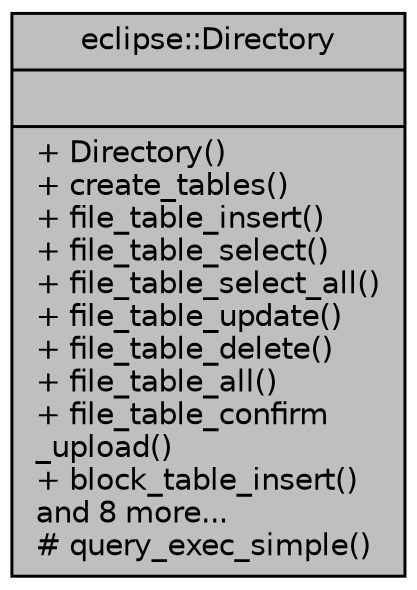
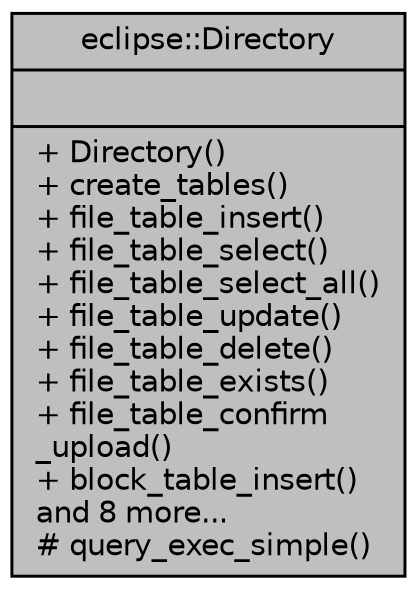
(158, 383) -> (183, 383)
